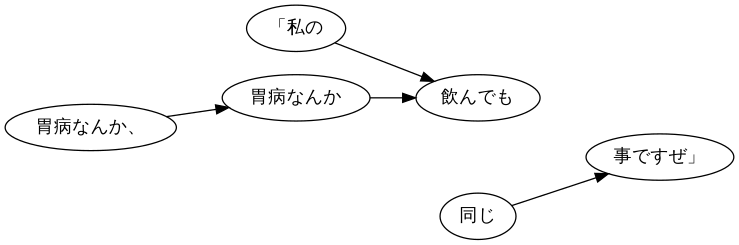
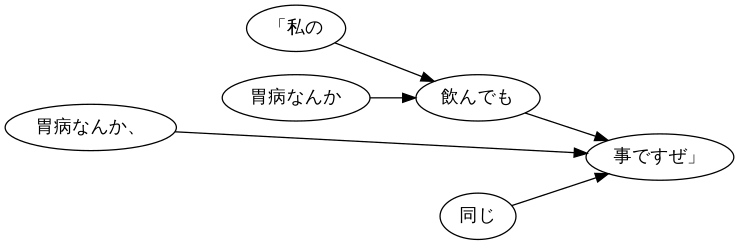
(191, 113) -> (375, 142)
none -> (560, 125)
